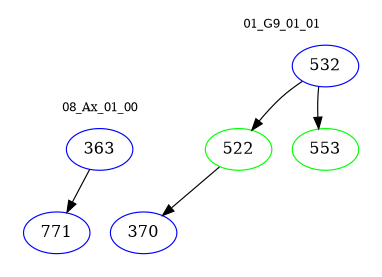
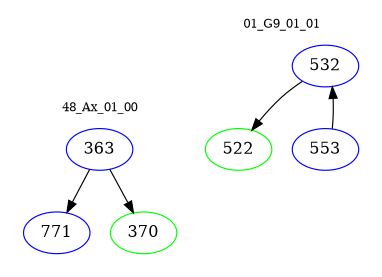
(318, 102) -> (333, 114)
(100, 108) -> (100, 108)
(325, 149) -> (325, 149)
(195, 187) -> (119, 186)
(144, 233) -> (144, 233)
